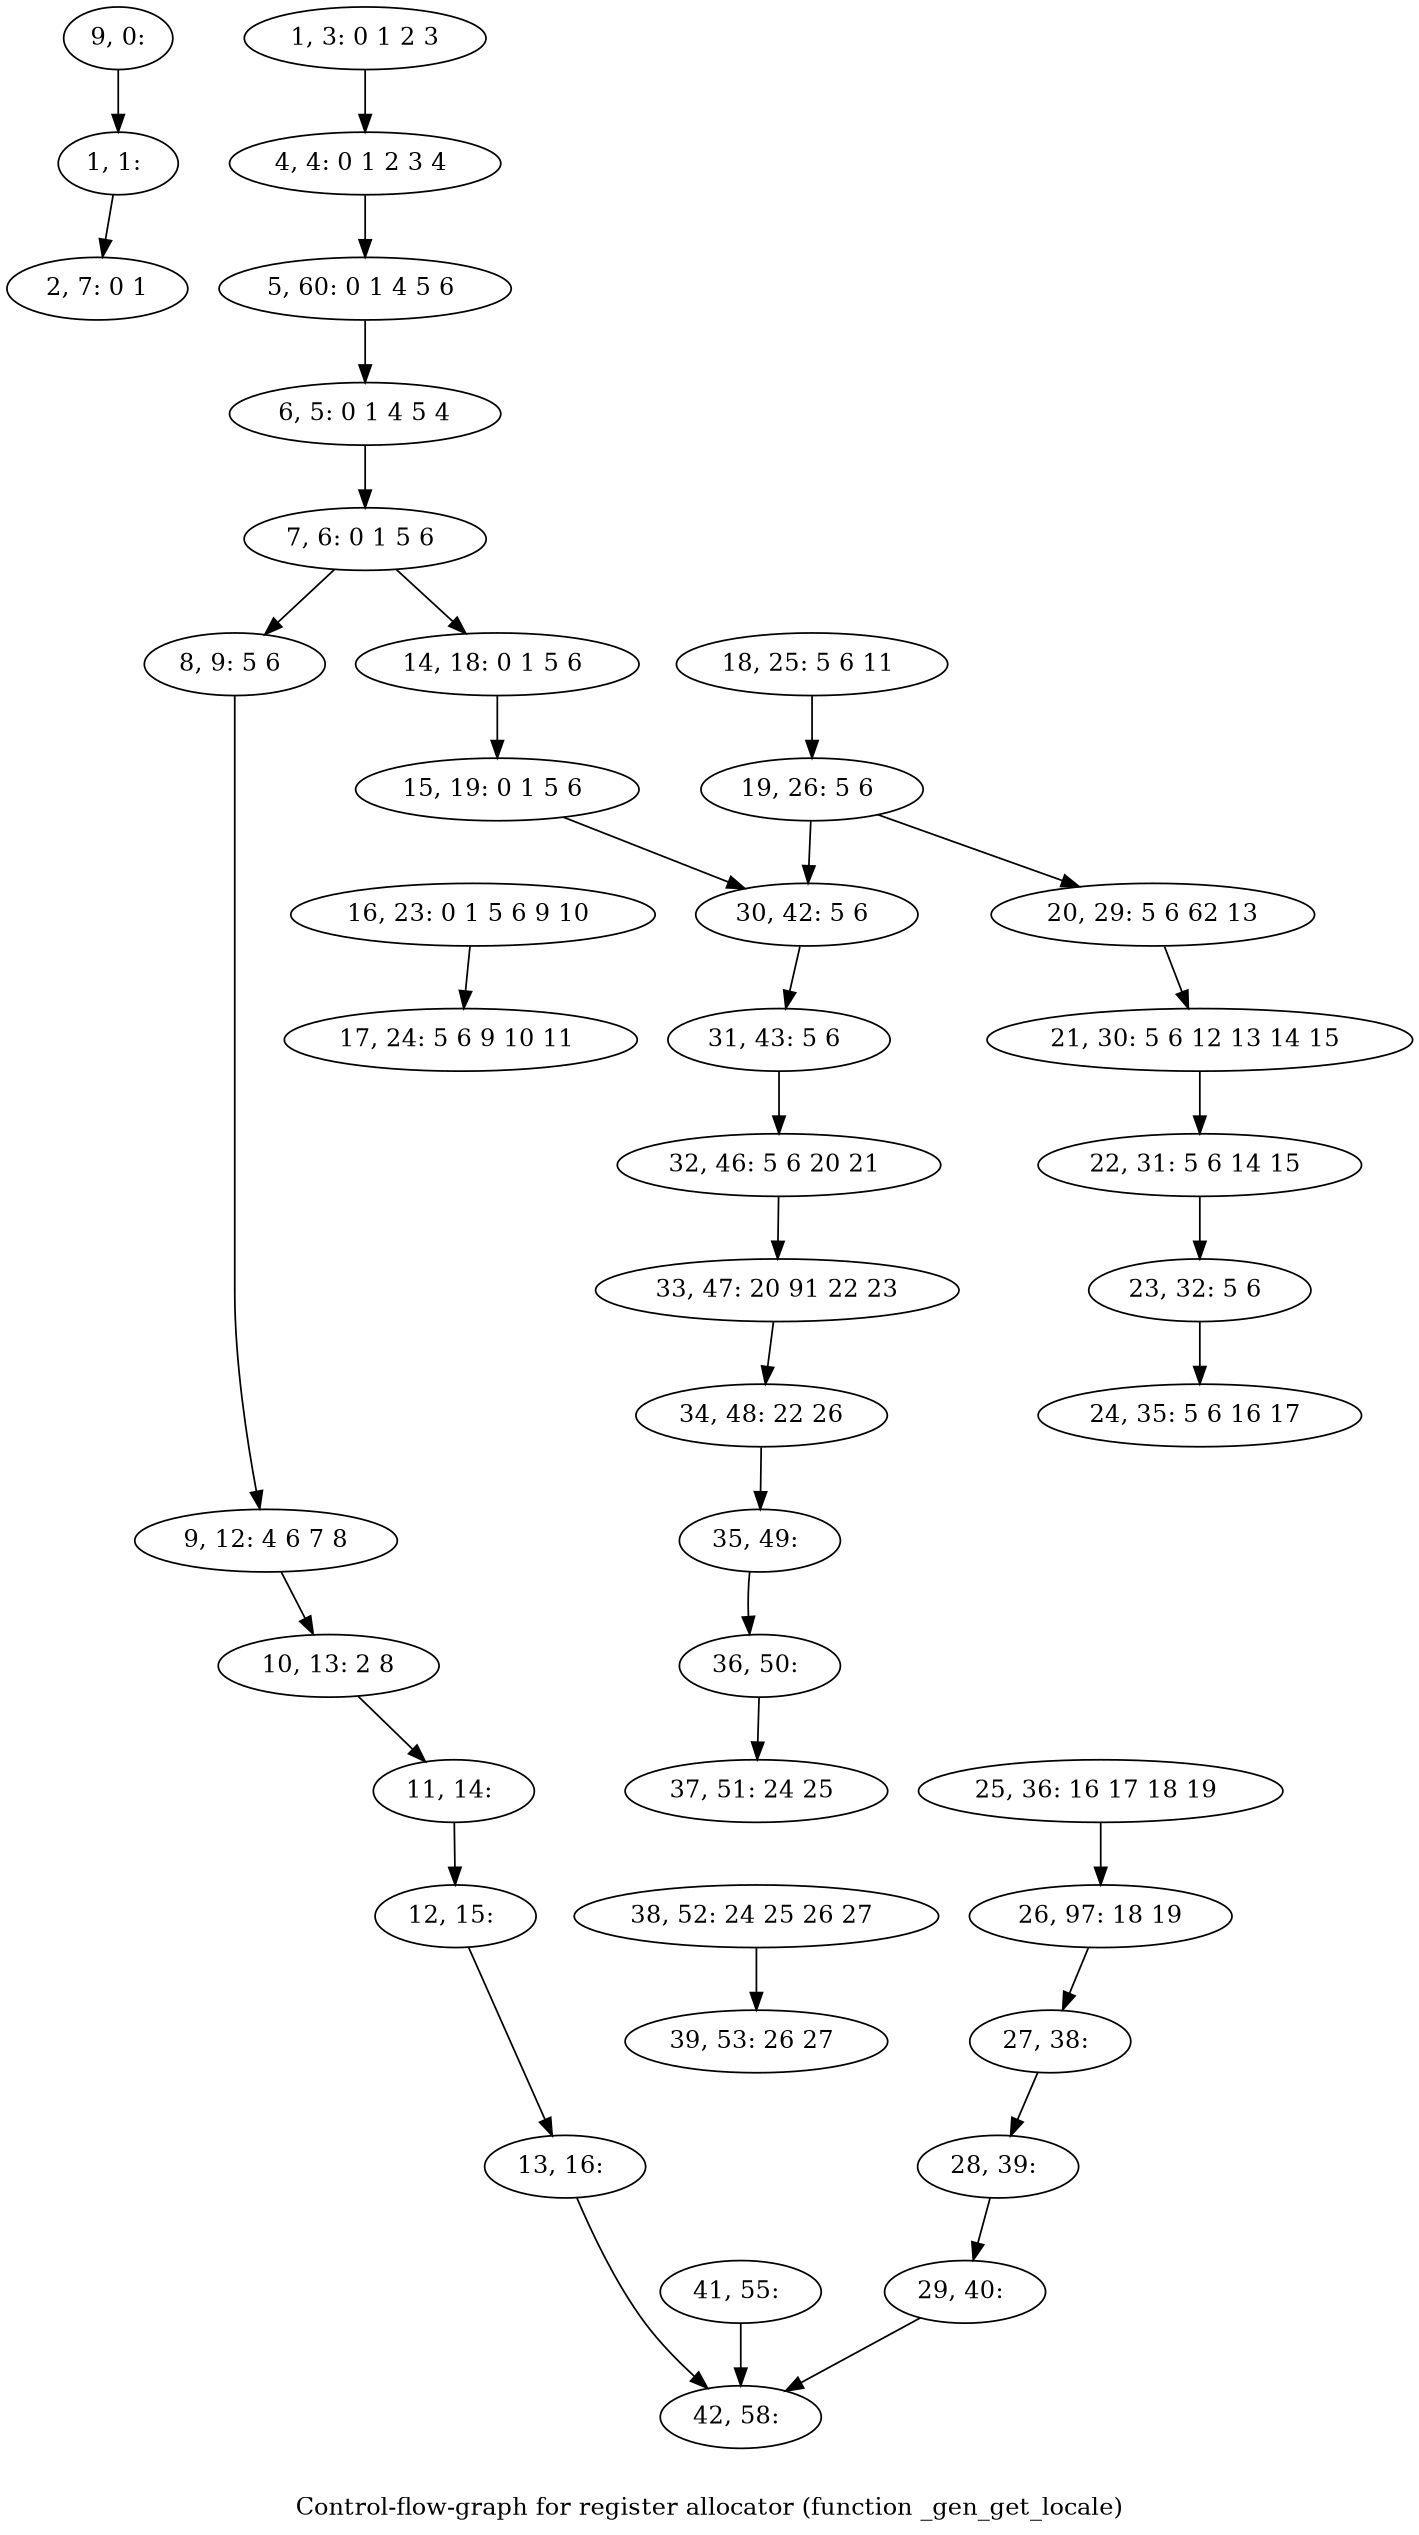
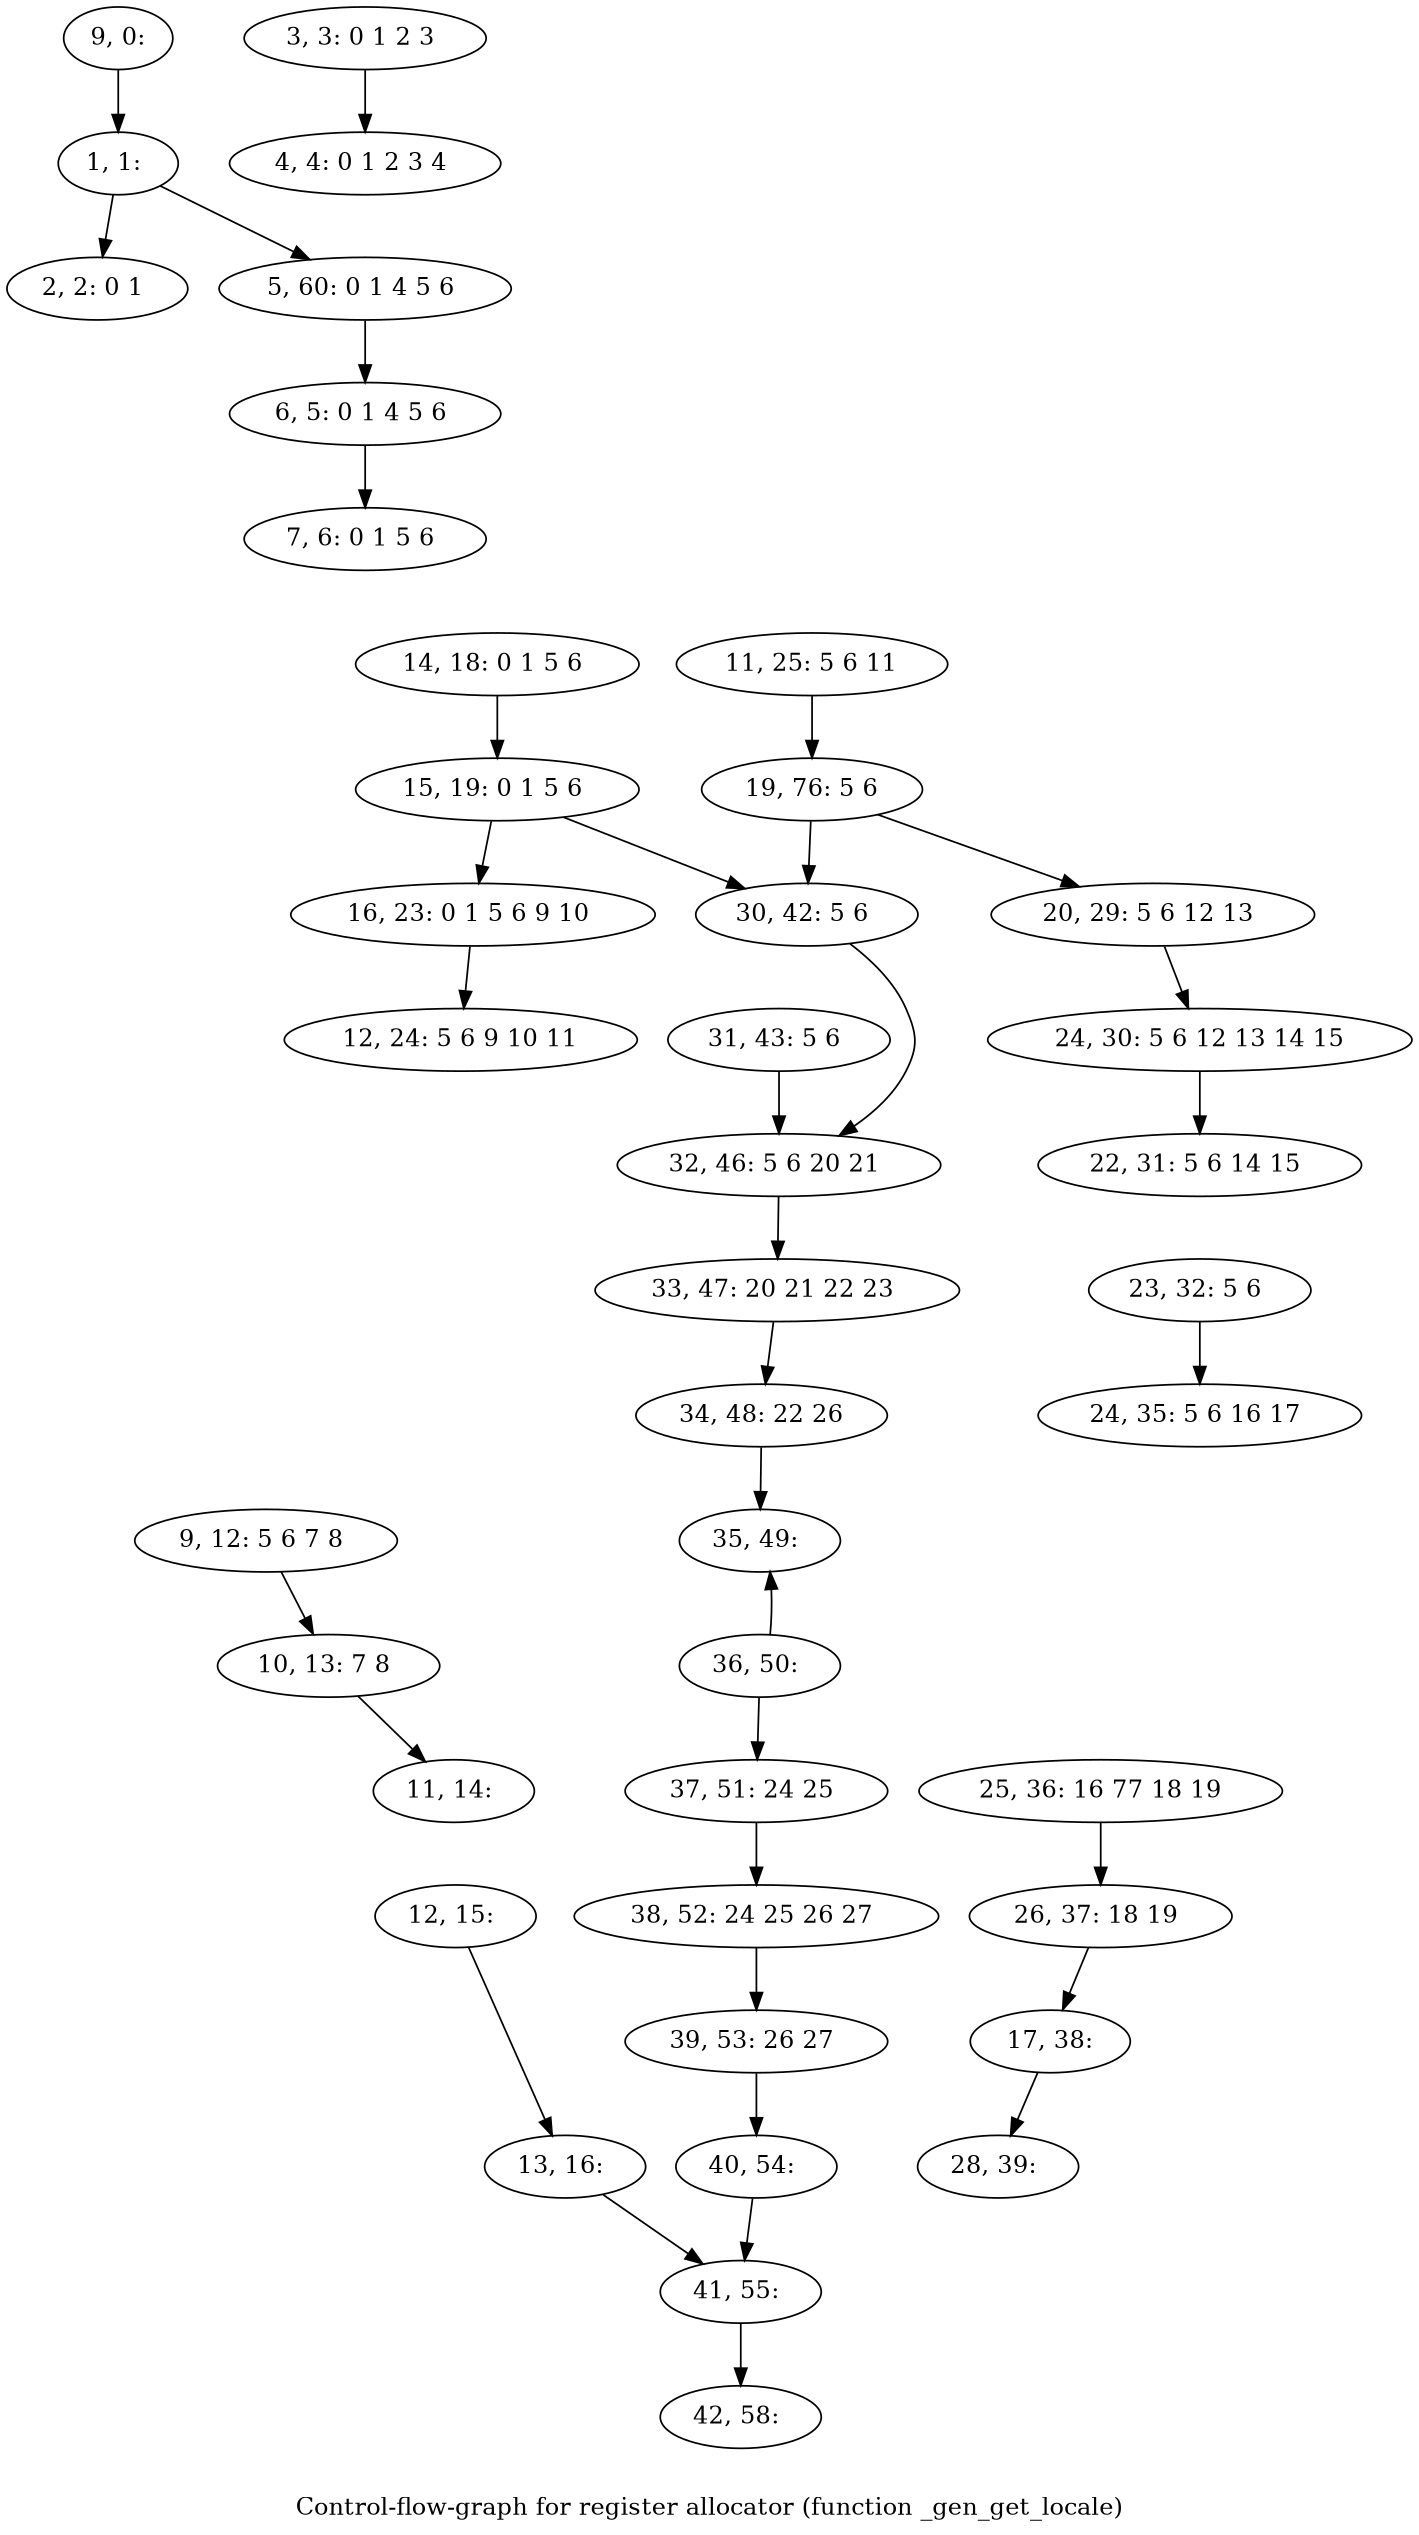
(365, 38) -> (365, 38)
(365, 218) -> (227, 219)
(97, 289) -> (97, 289)
(365, 414) -> (365, 414)
(425, 596) -> none
(235, 664) -> none
(812, 664) -> (812, 664)
(812, 789) -> (812, 789)
none -> (487, 844)
(1153, 915) -> (1153, 915)
(795, 969) -> (914, 1035)
(461, 1040) -> (461, 1040)
(1200, 1040) -> (1200, 1040)
(1200, 1219) -> none
(777, 1290) -> (777, 1290)
(266, 1541) -> (266, 1541)
(748, 1594) -> (772, 1612)
(329, 1666) -> (329, 1666)
(1101, 1791) -> (1101, 1791)
(455, 1845) -> none
none -> (756, 1845)
(1101, 1916) -> (1101, 1916)
(1050, 2041) -> (1050, 2041)
none -> (756, 2167)
(965, 2292) -> none
(626, 2294) -> (646, 2224)
